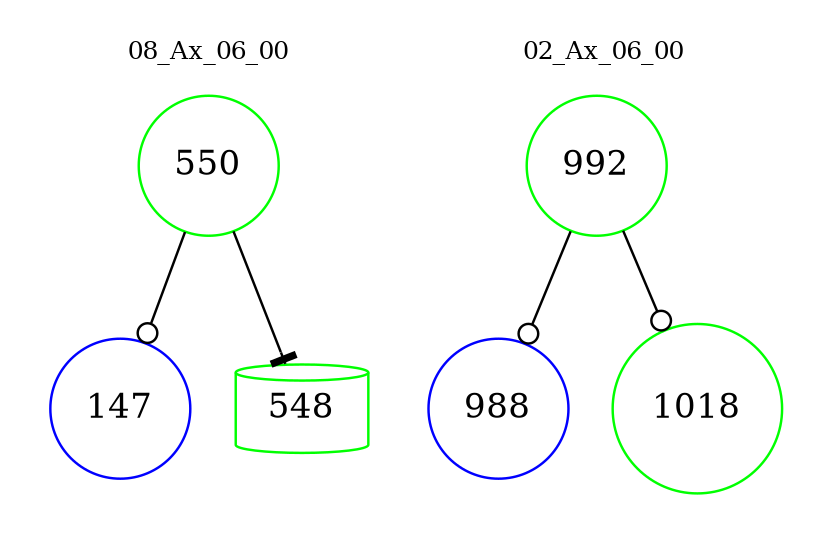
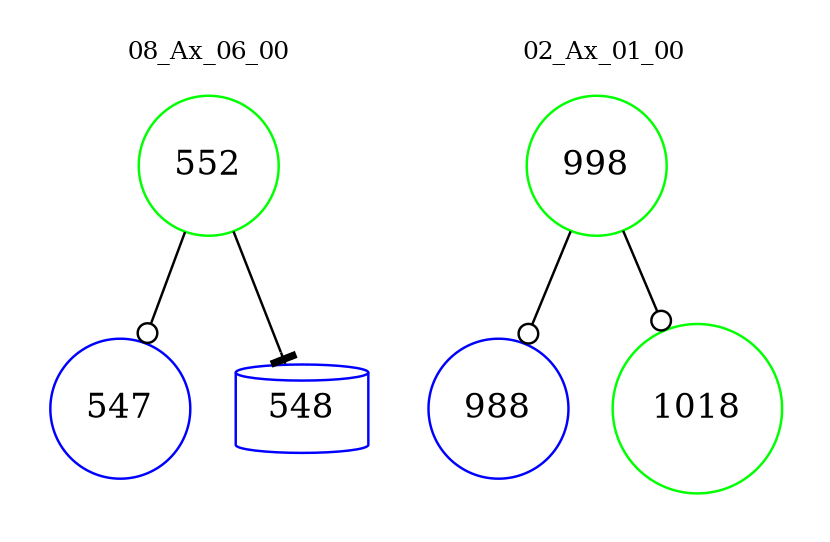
(604, 53) -> (604, 53)
(209, 166) -> (209, 166)
(597, 166) -> (597, 166)
(120, 409) -> (120, 409)
(302, 409) -> (302, 409)
